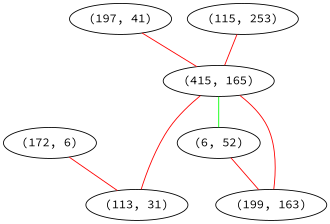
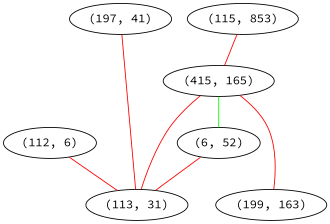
(243, 19) -> (243, 19)
(169, 50) -> (129, 112)
(50, 143) -> (50, 143)
(245, 174) -> (178, 174)
